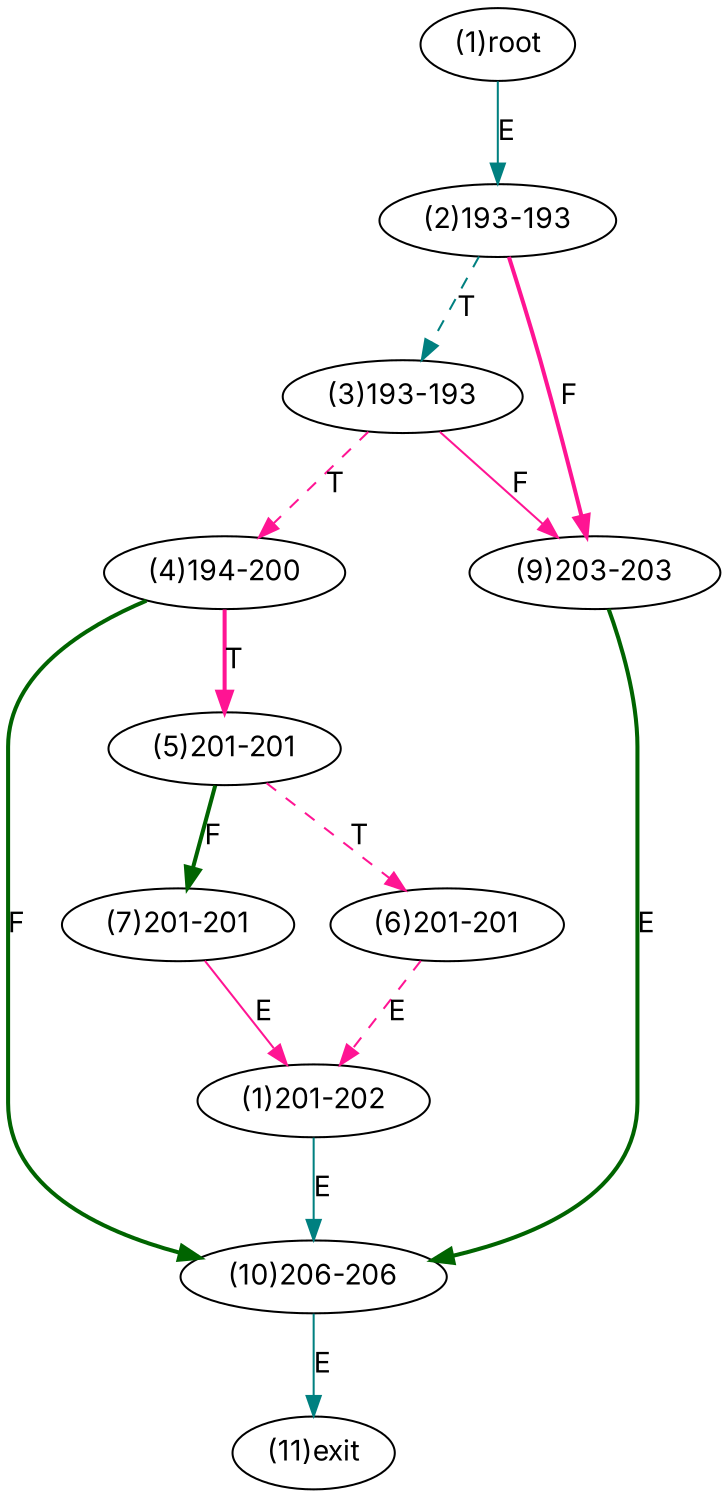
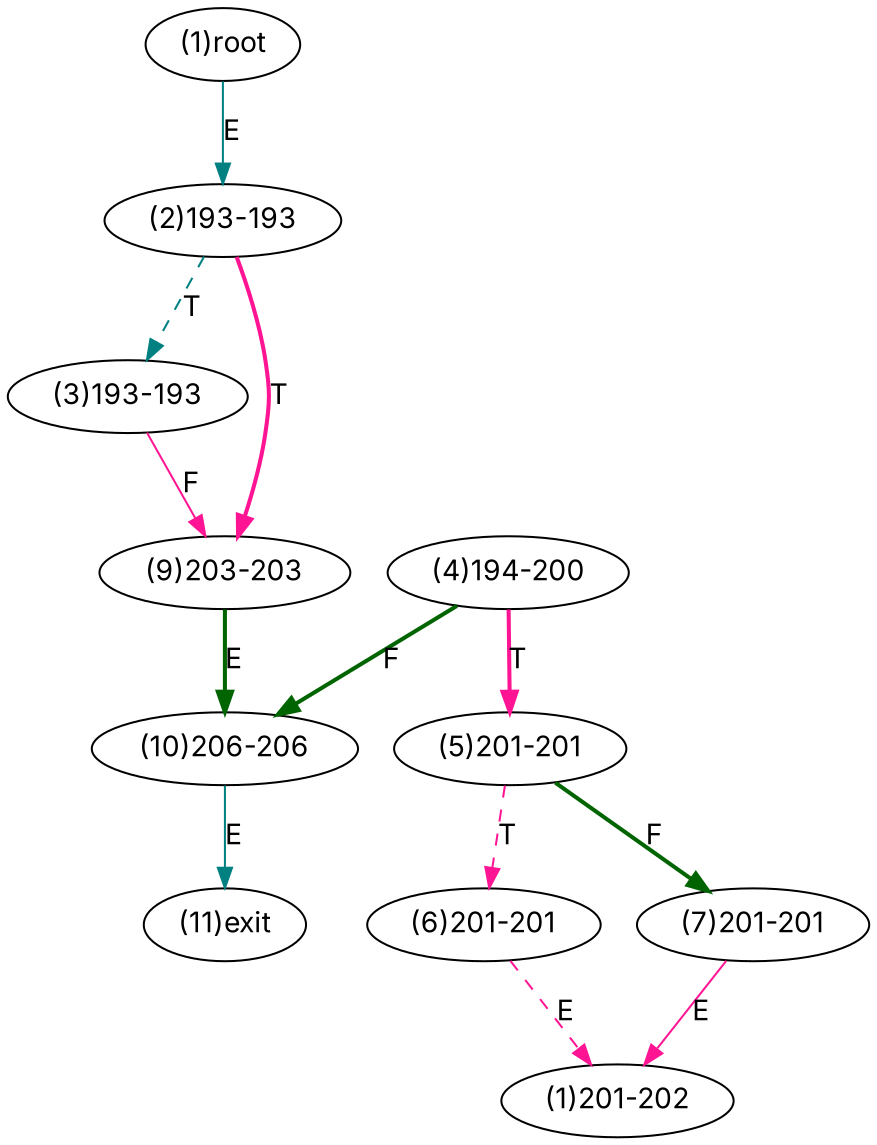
(570, 397) -> (280, 397)
(321, 478) -> none
(314, 1179) -> none
